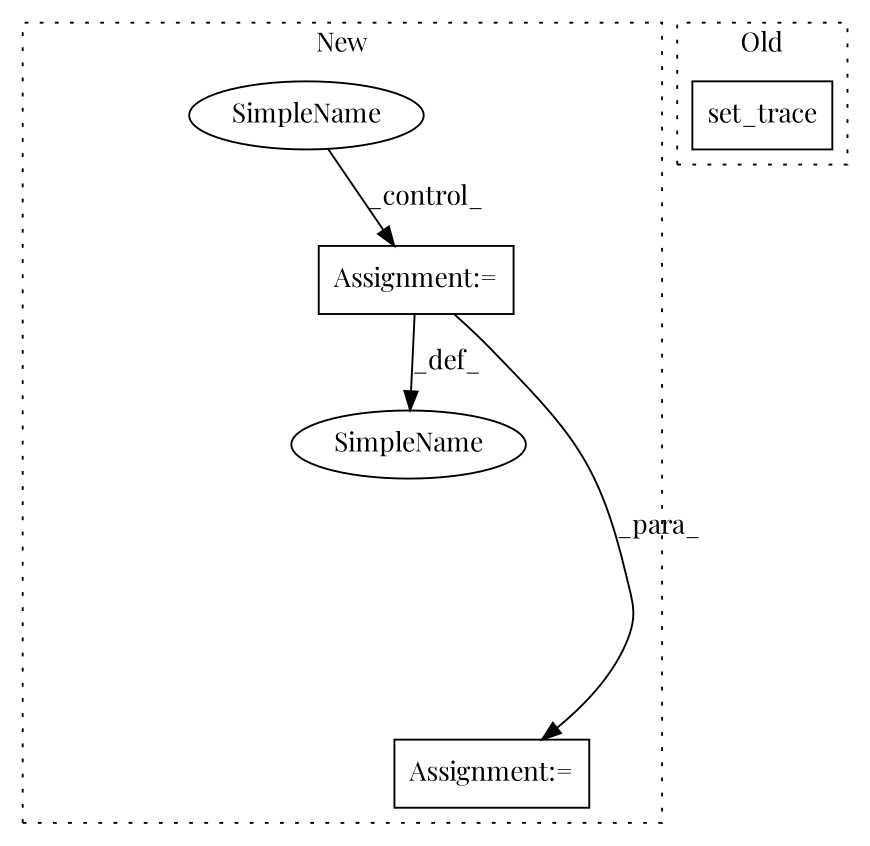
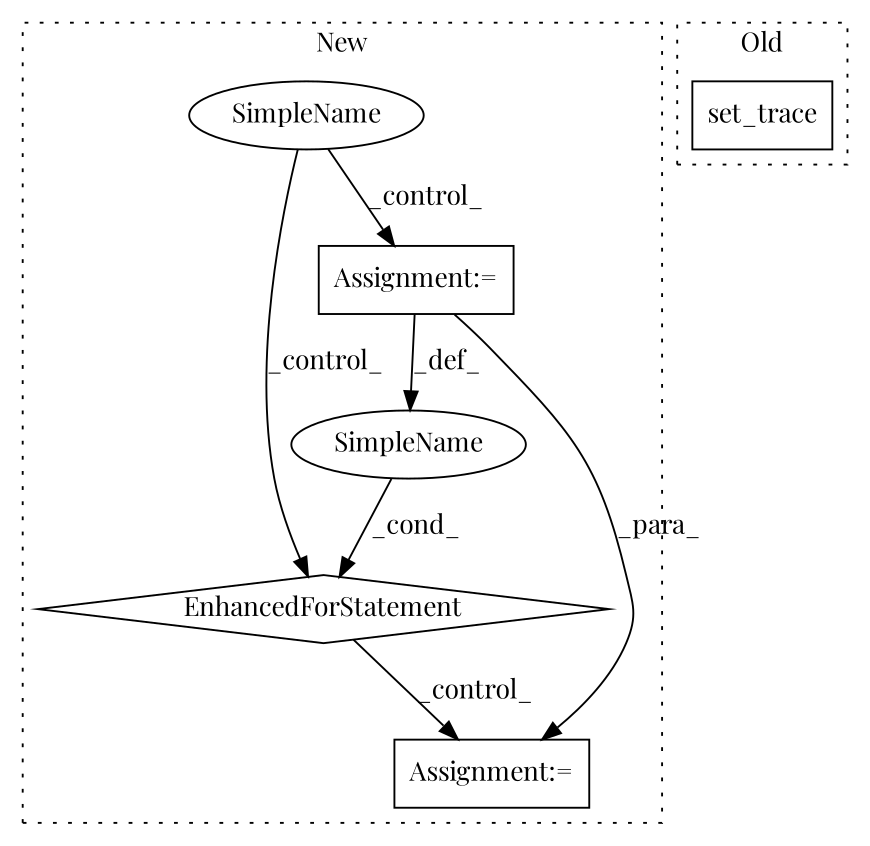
none -> (323, 609)
